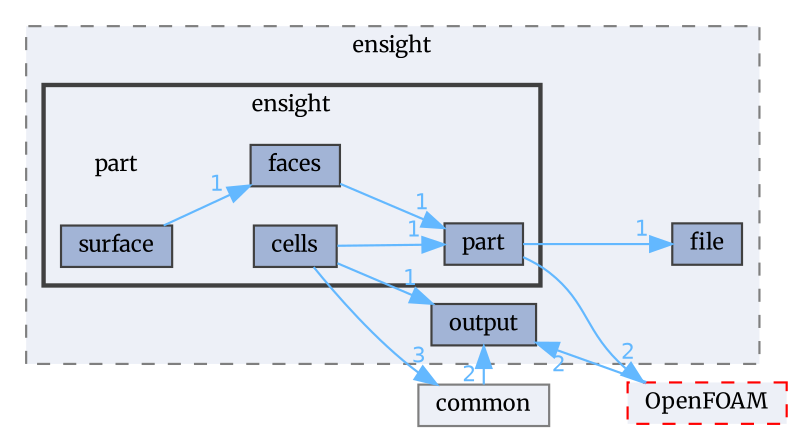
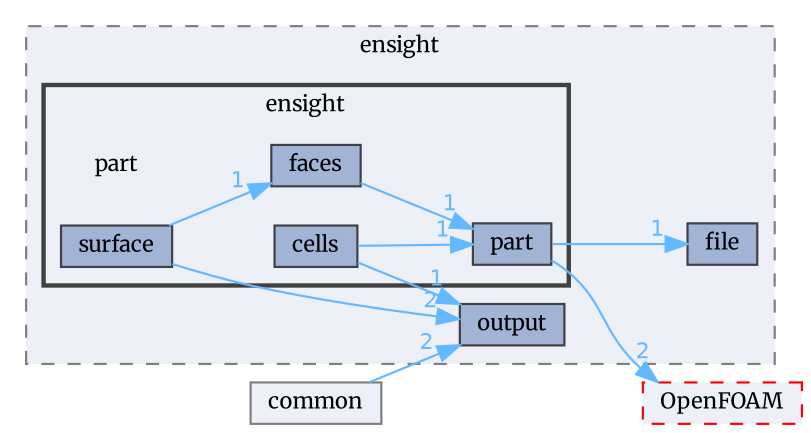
(363, 323) -> none
(602, 366) -> (323, 300)
